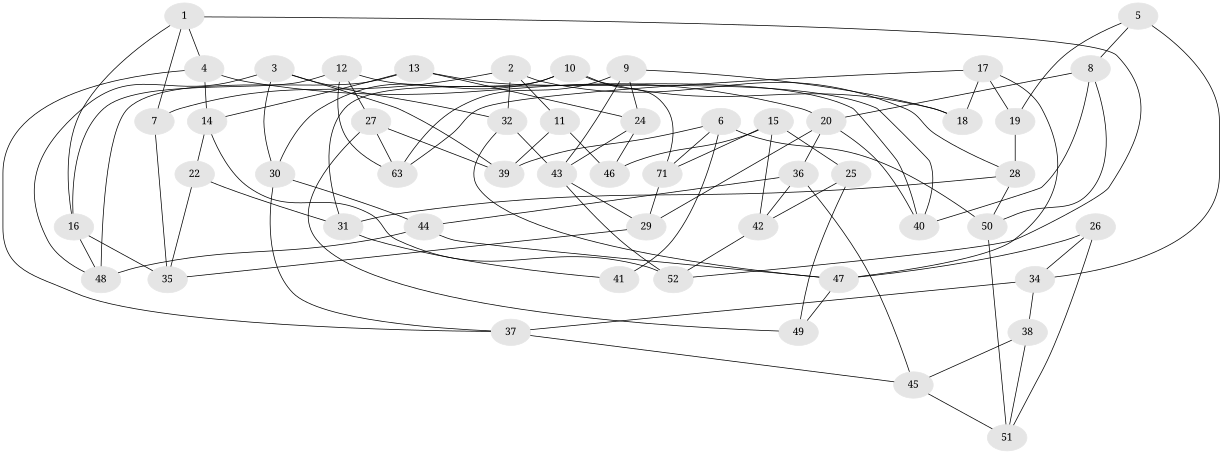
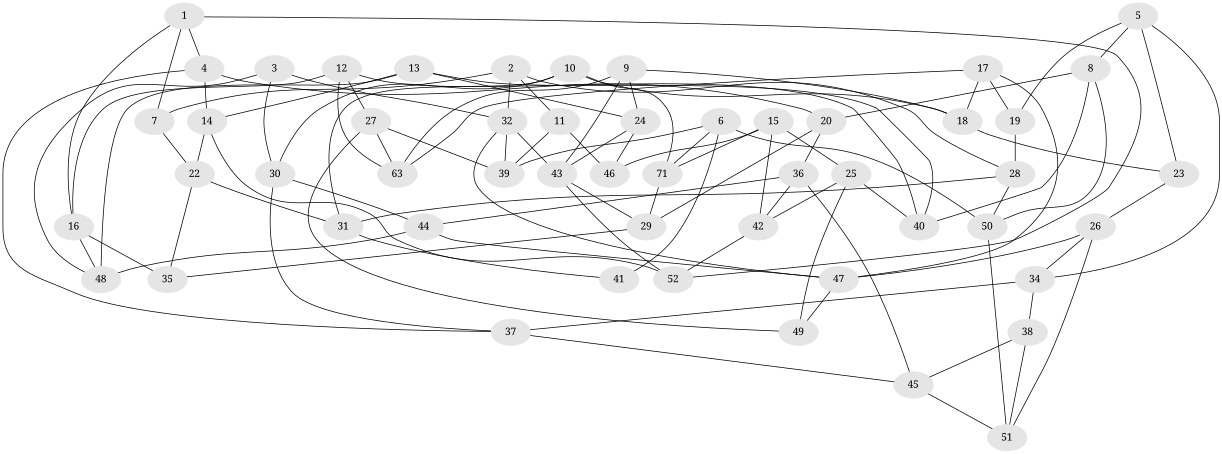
(397, 108) -> (506, 148)
(885, 169) -> (885, 201)
none -> (1179, 174)
(161, 201) -> (175, 148)
